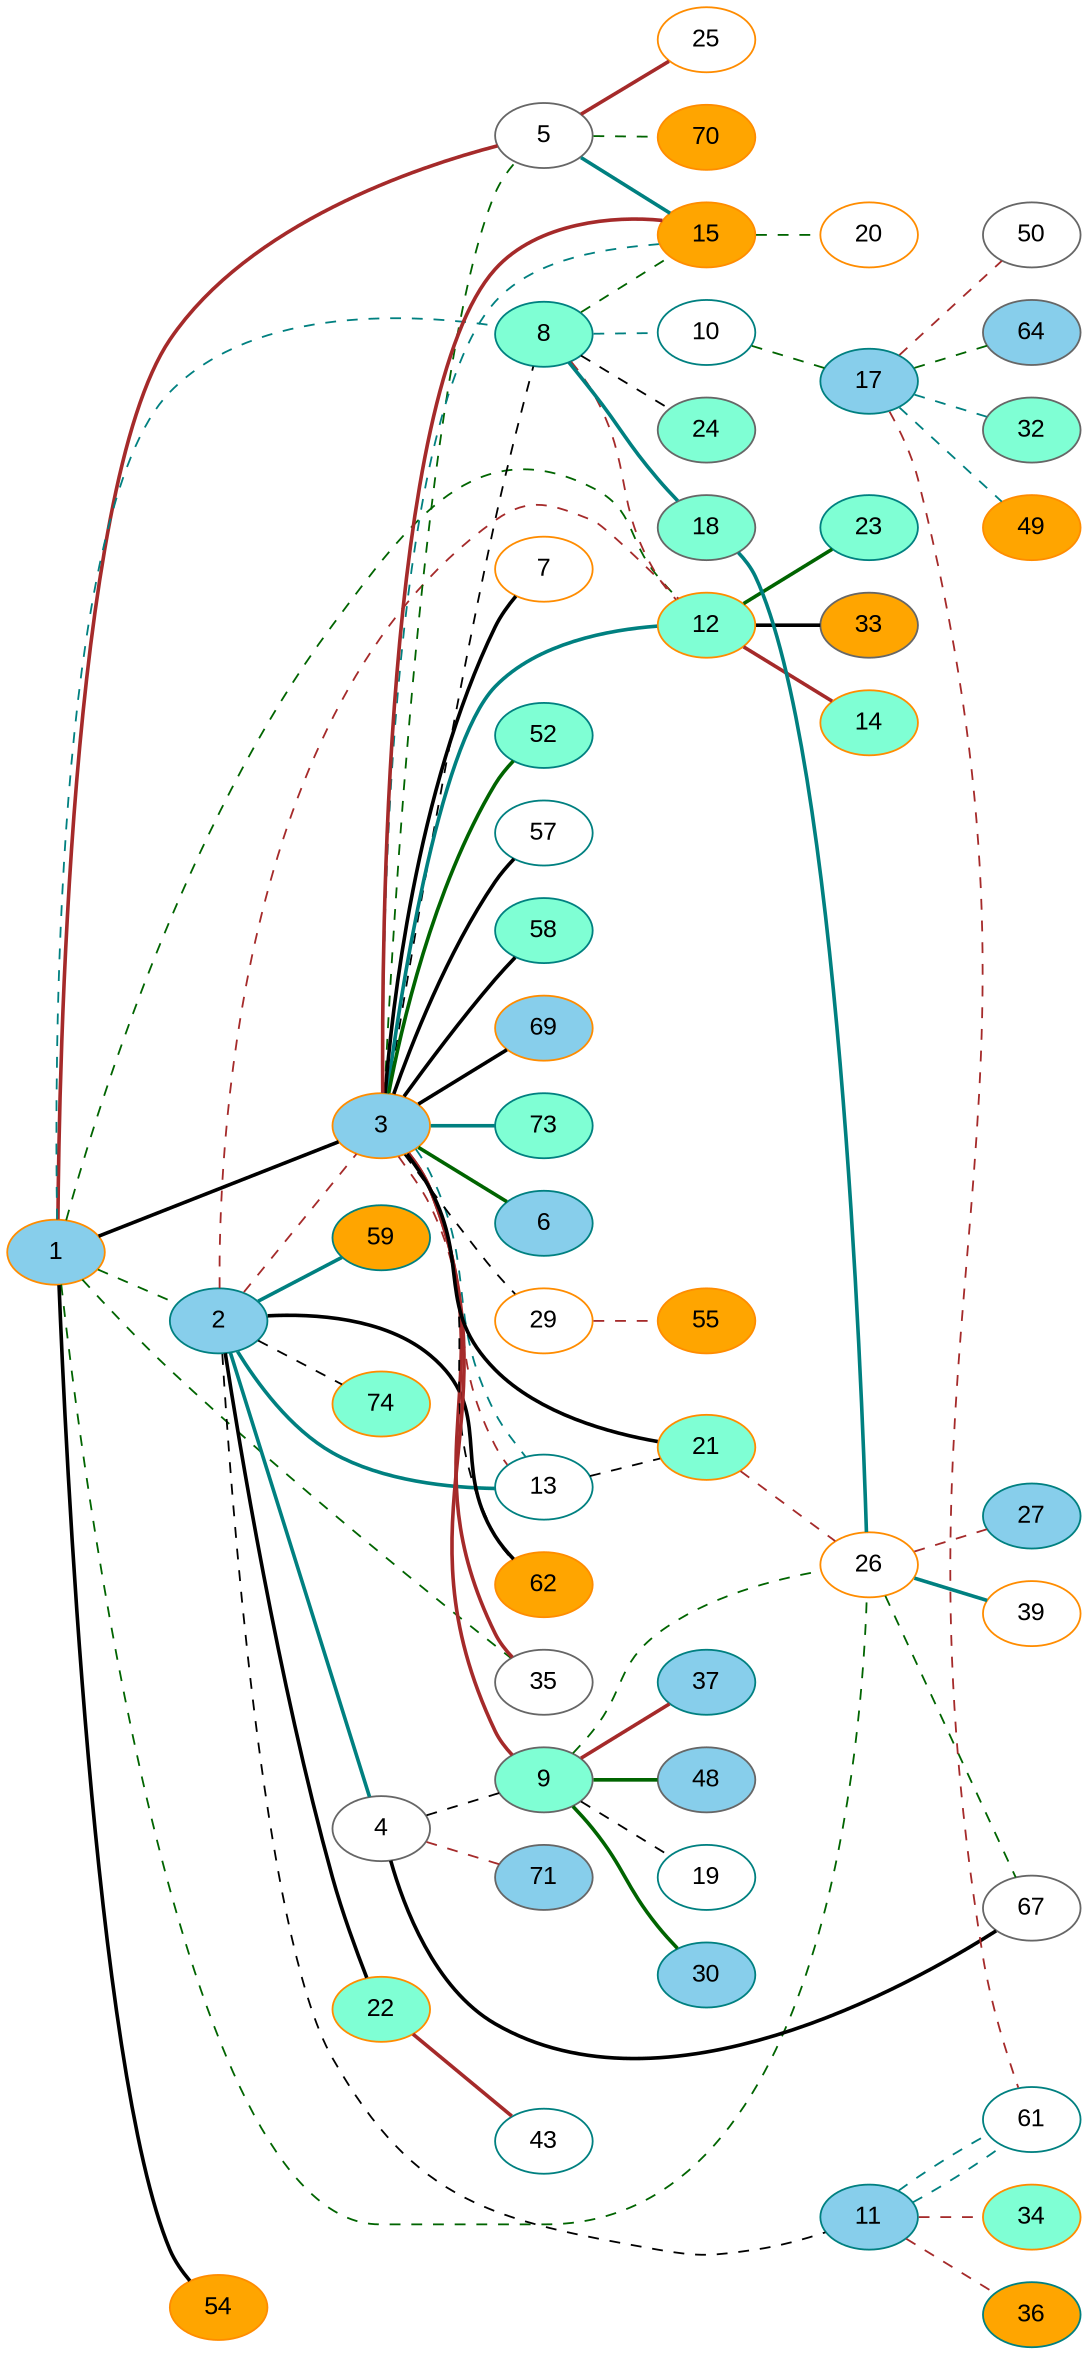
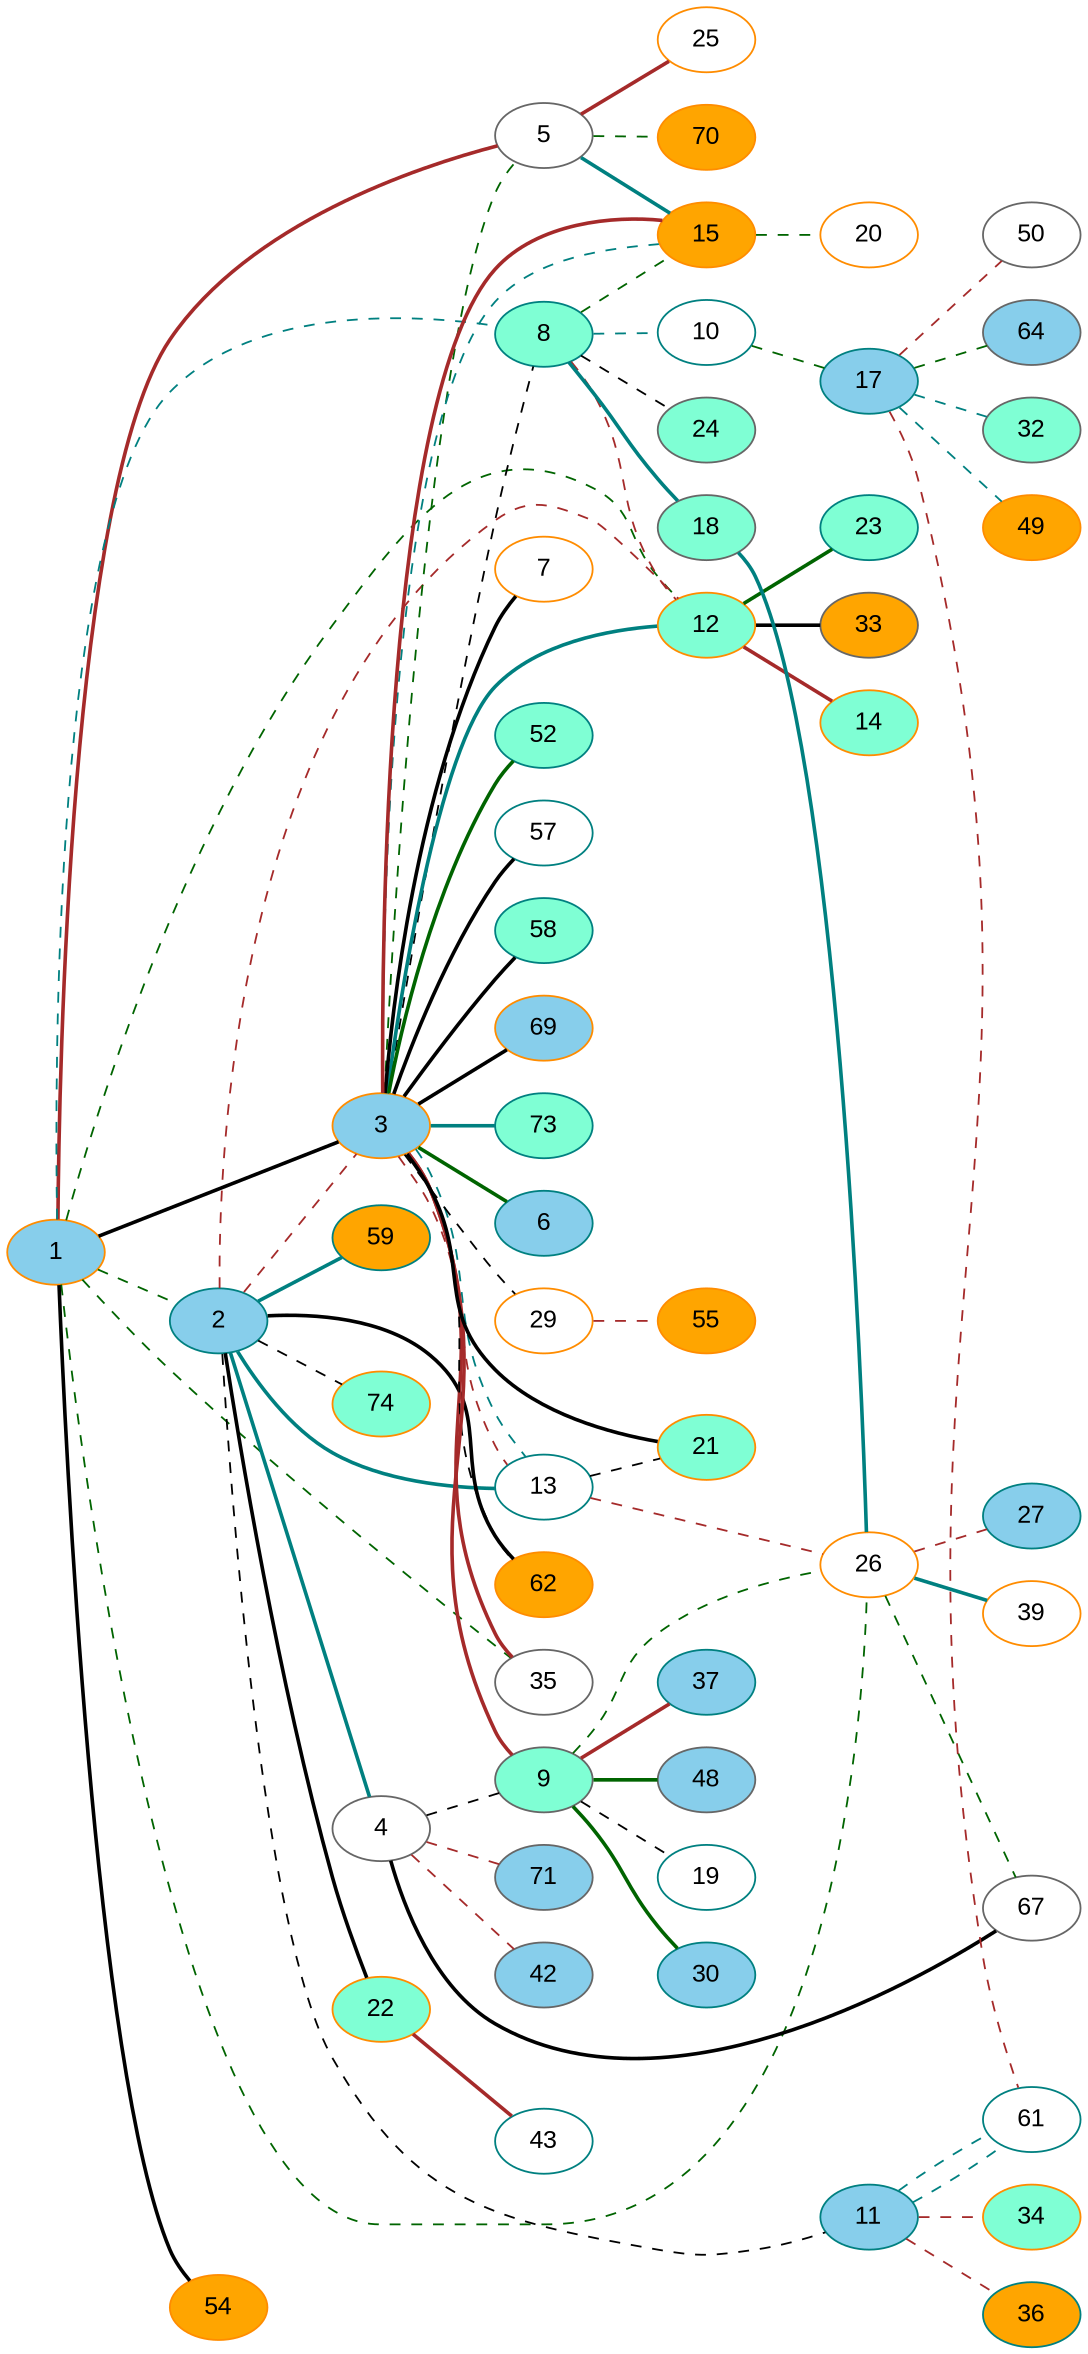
(788, 1506) -> (707, 1526)
none -> (544, 1975)
